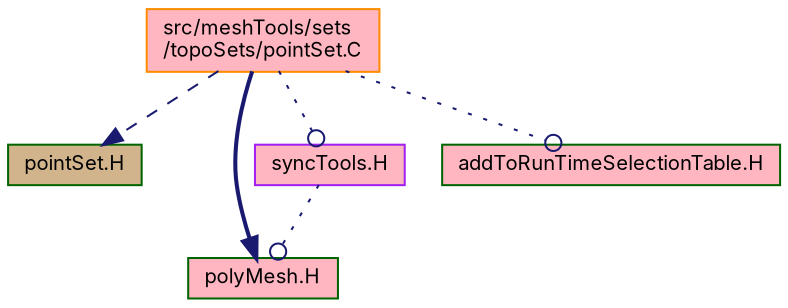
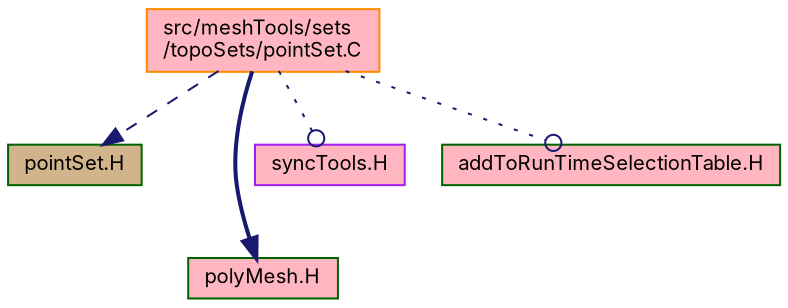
(301, 215) -> none
